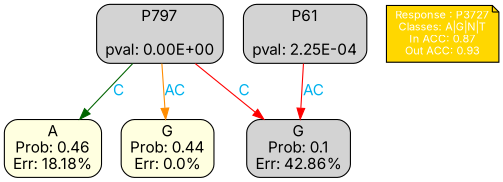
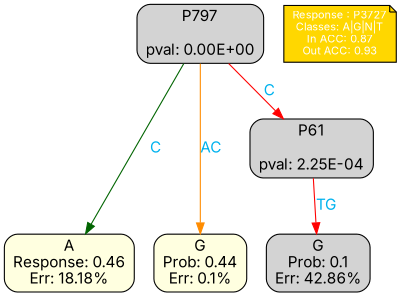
(225, 88) -> (252, 87)
(314, 91) -> (326, 206)
(53, 148) -> (69, 263)
(168, 148) -> (200, 263)
